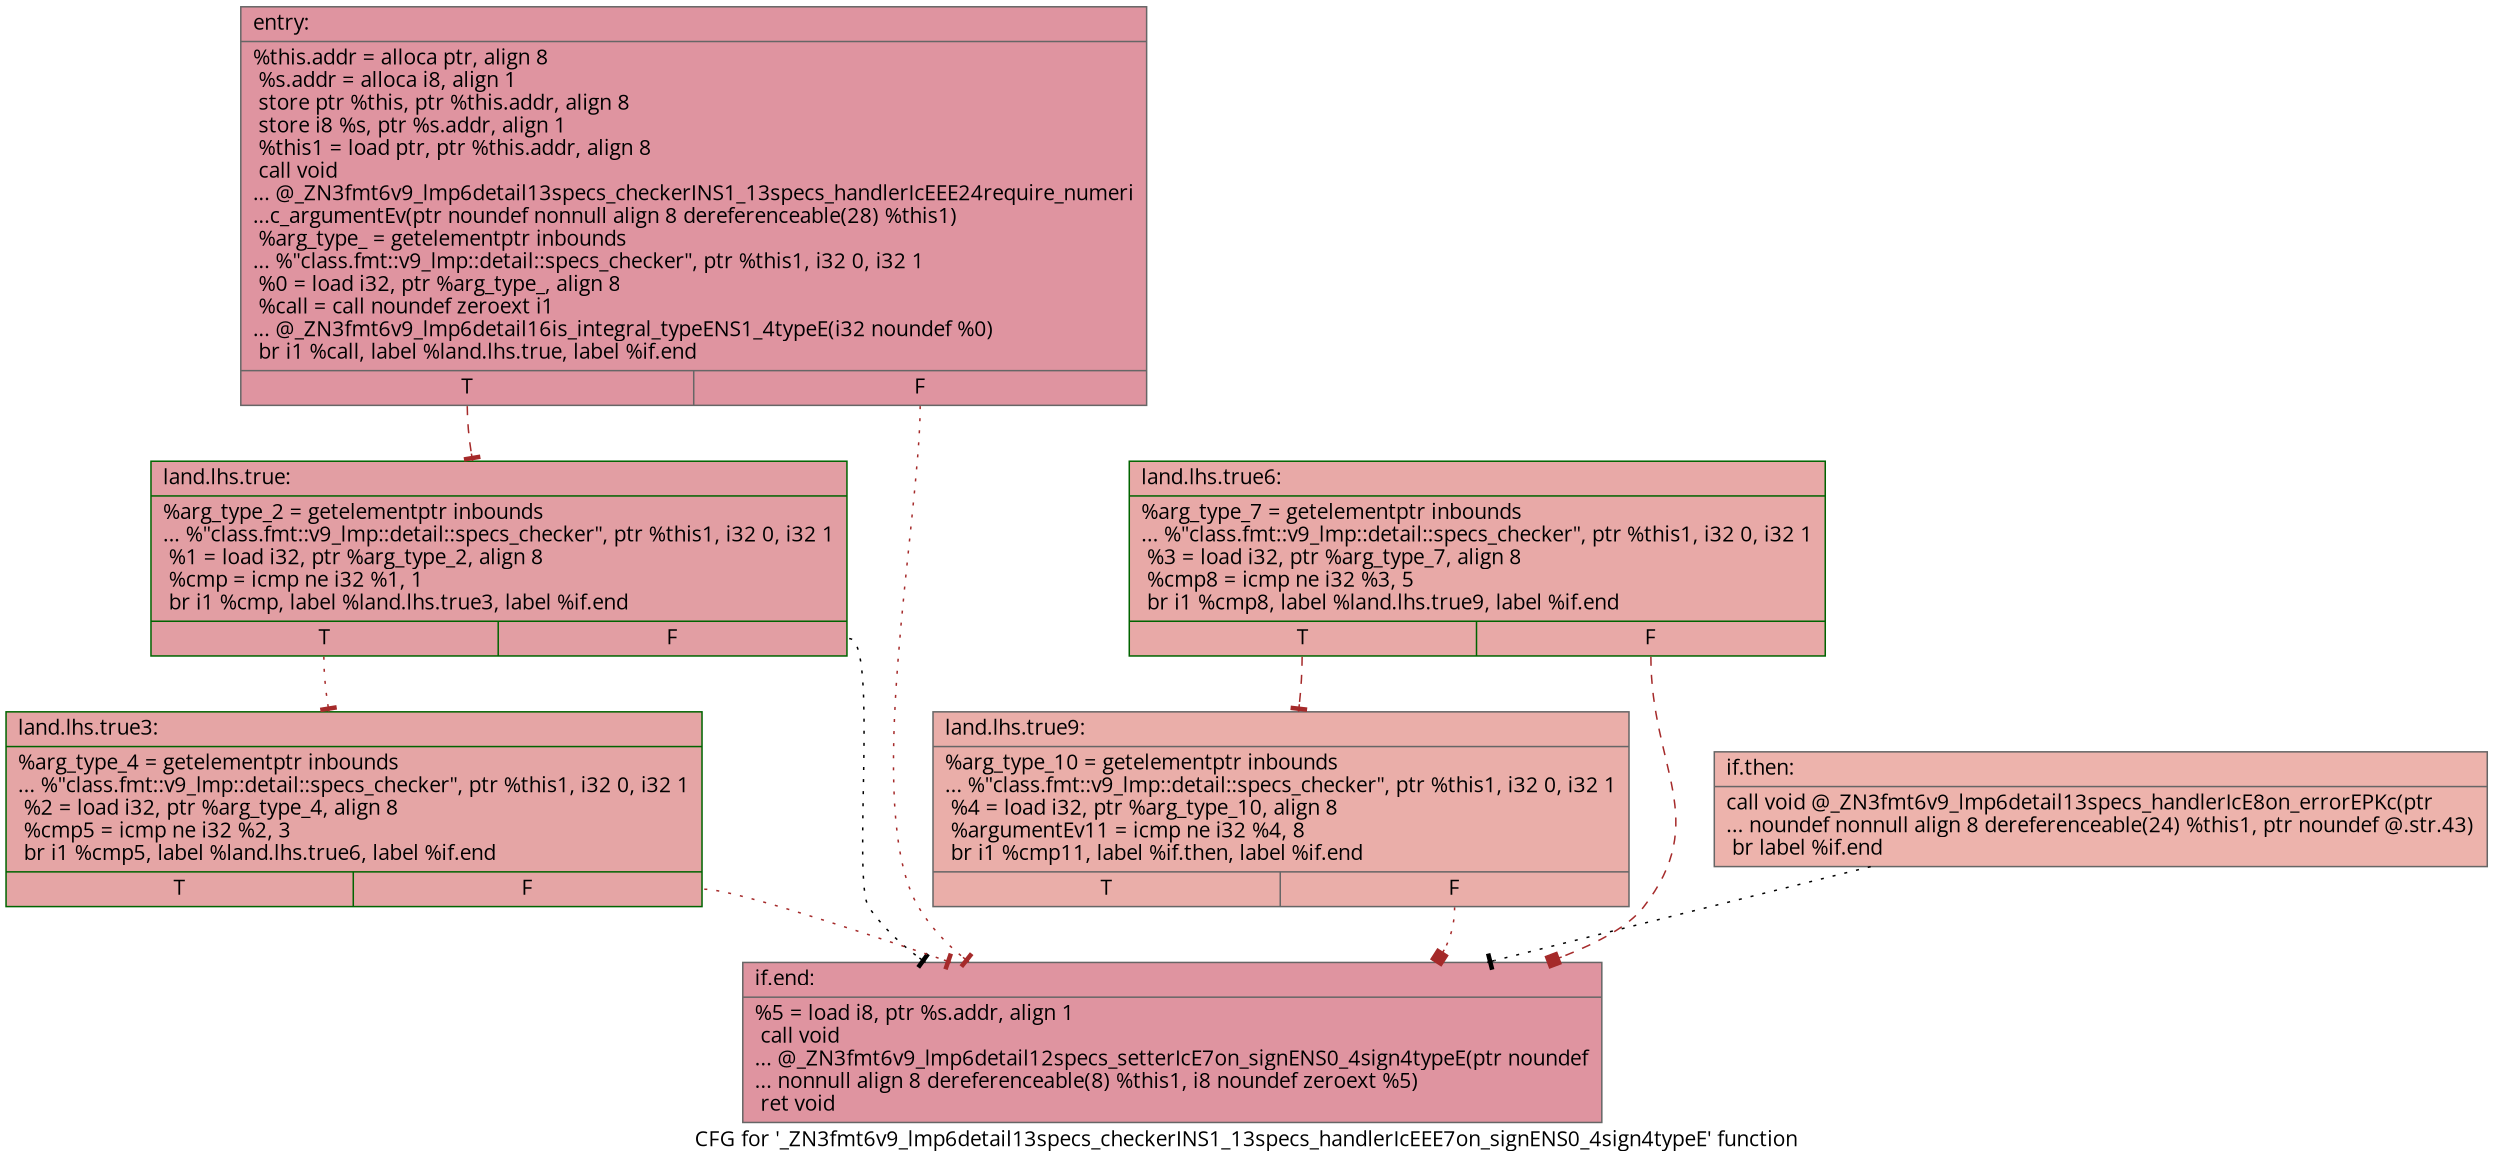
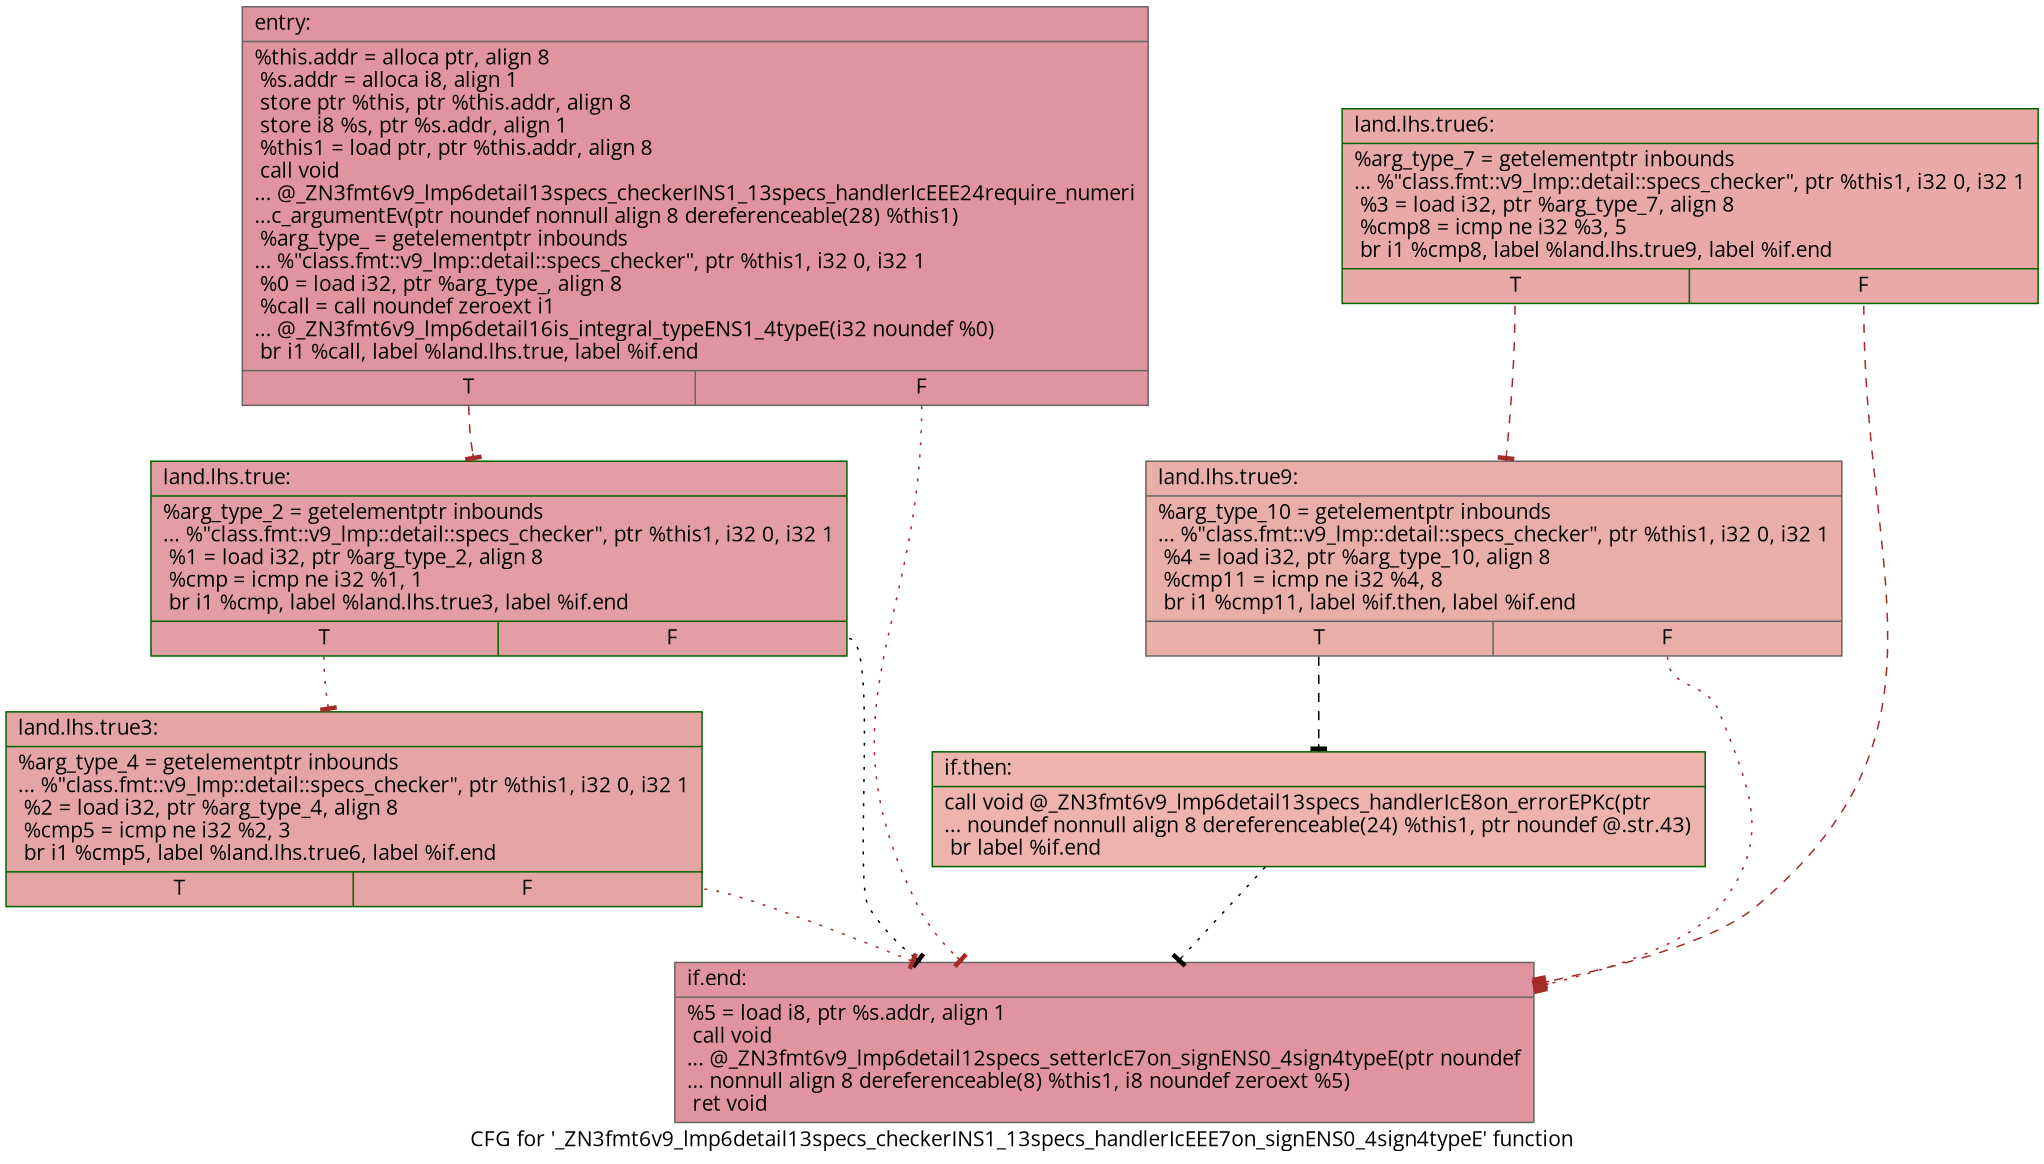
none -> (1319, 700)
(2101, 809) -> (1319, 809)
(1125, 831) -> (1301, 580)
